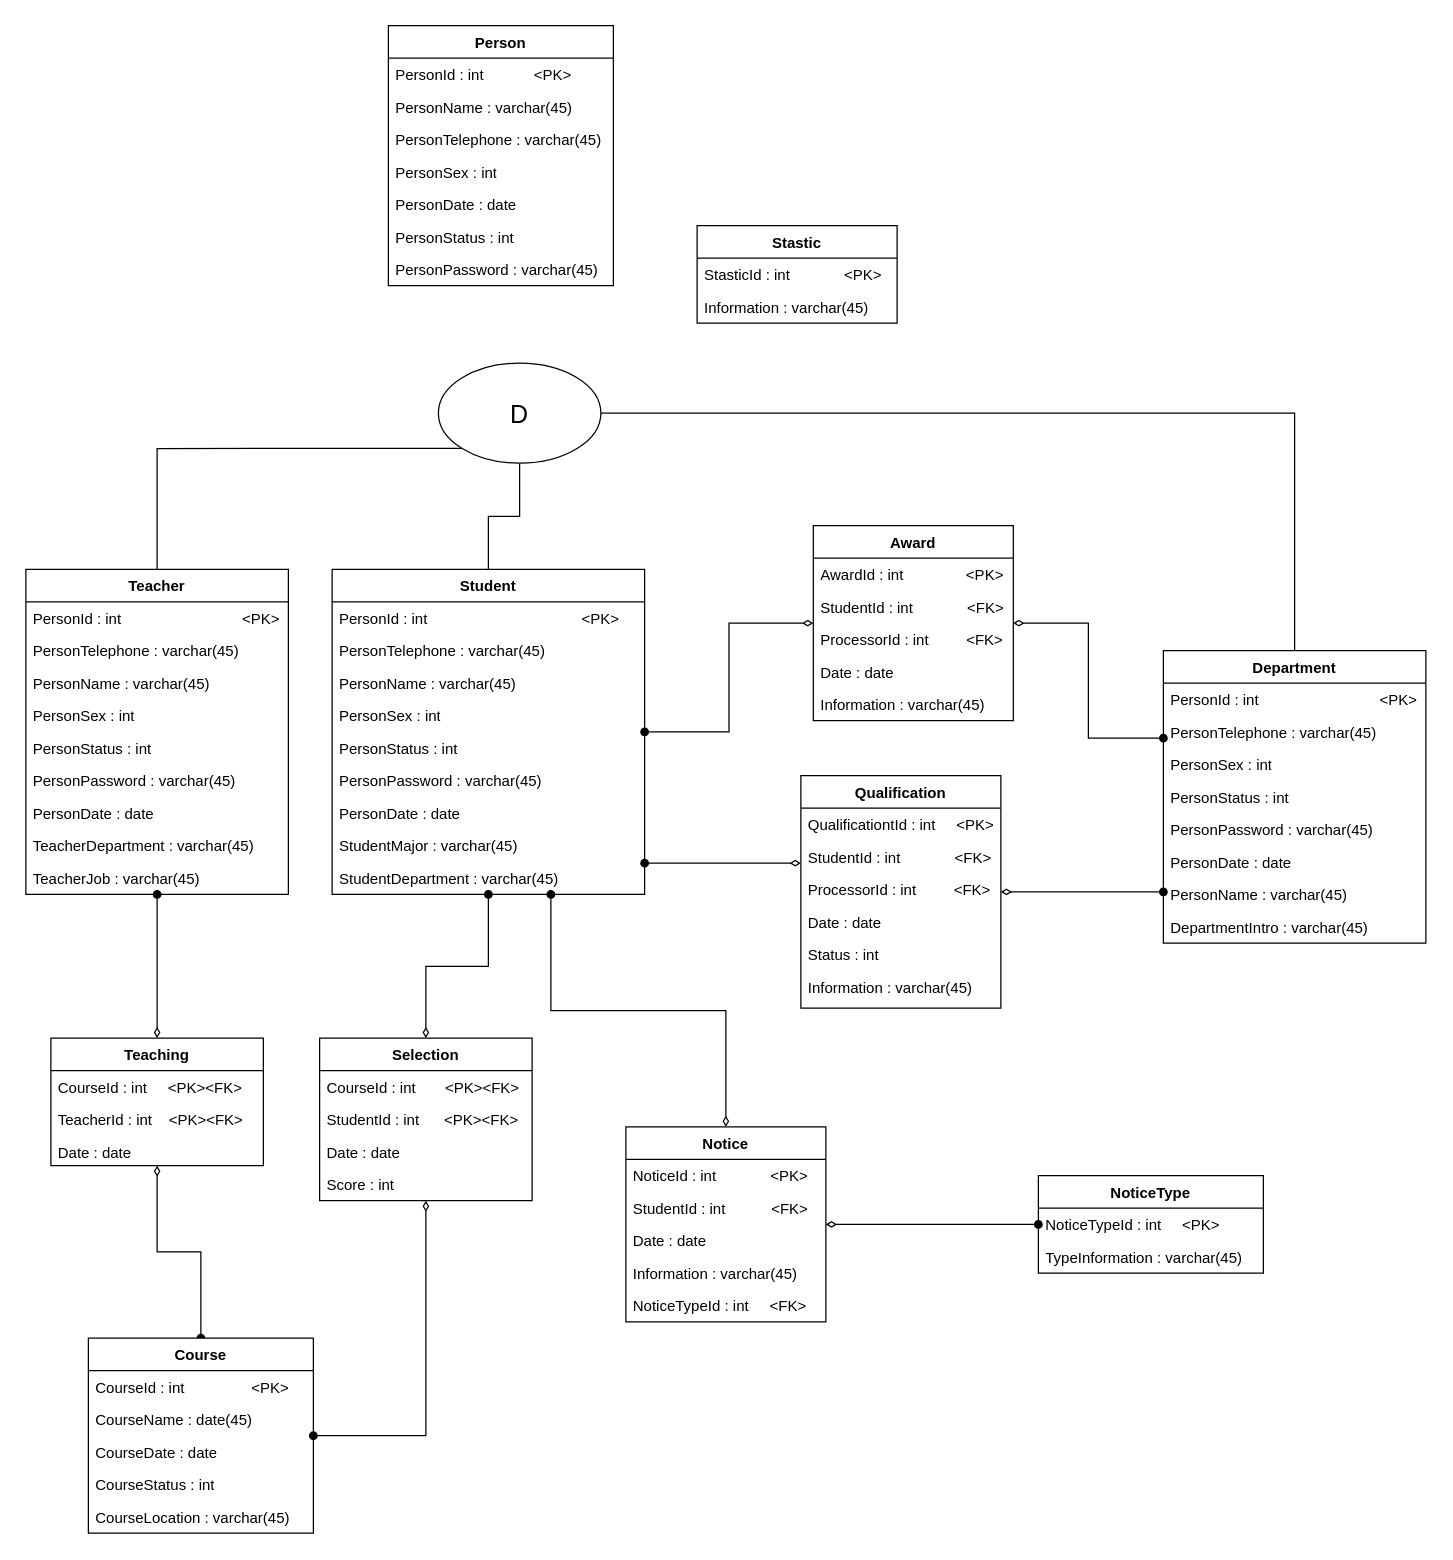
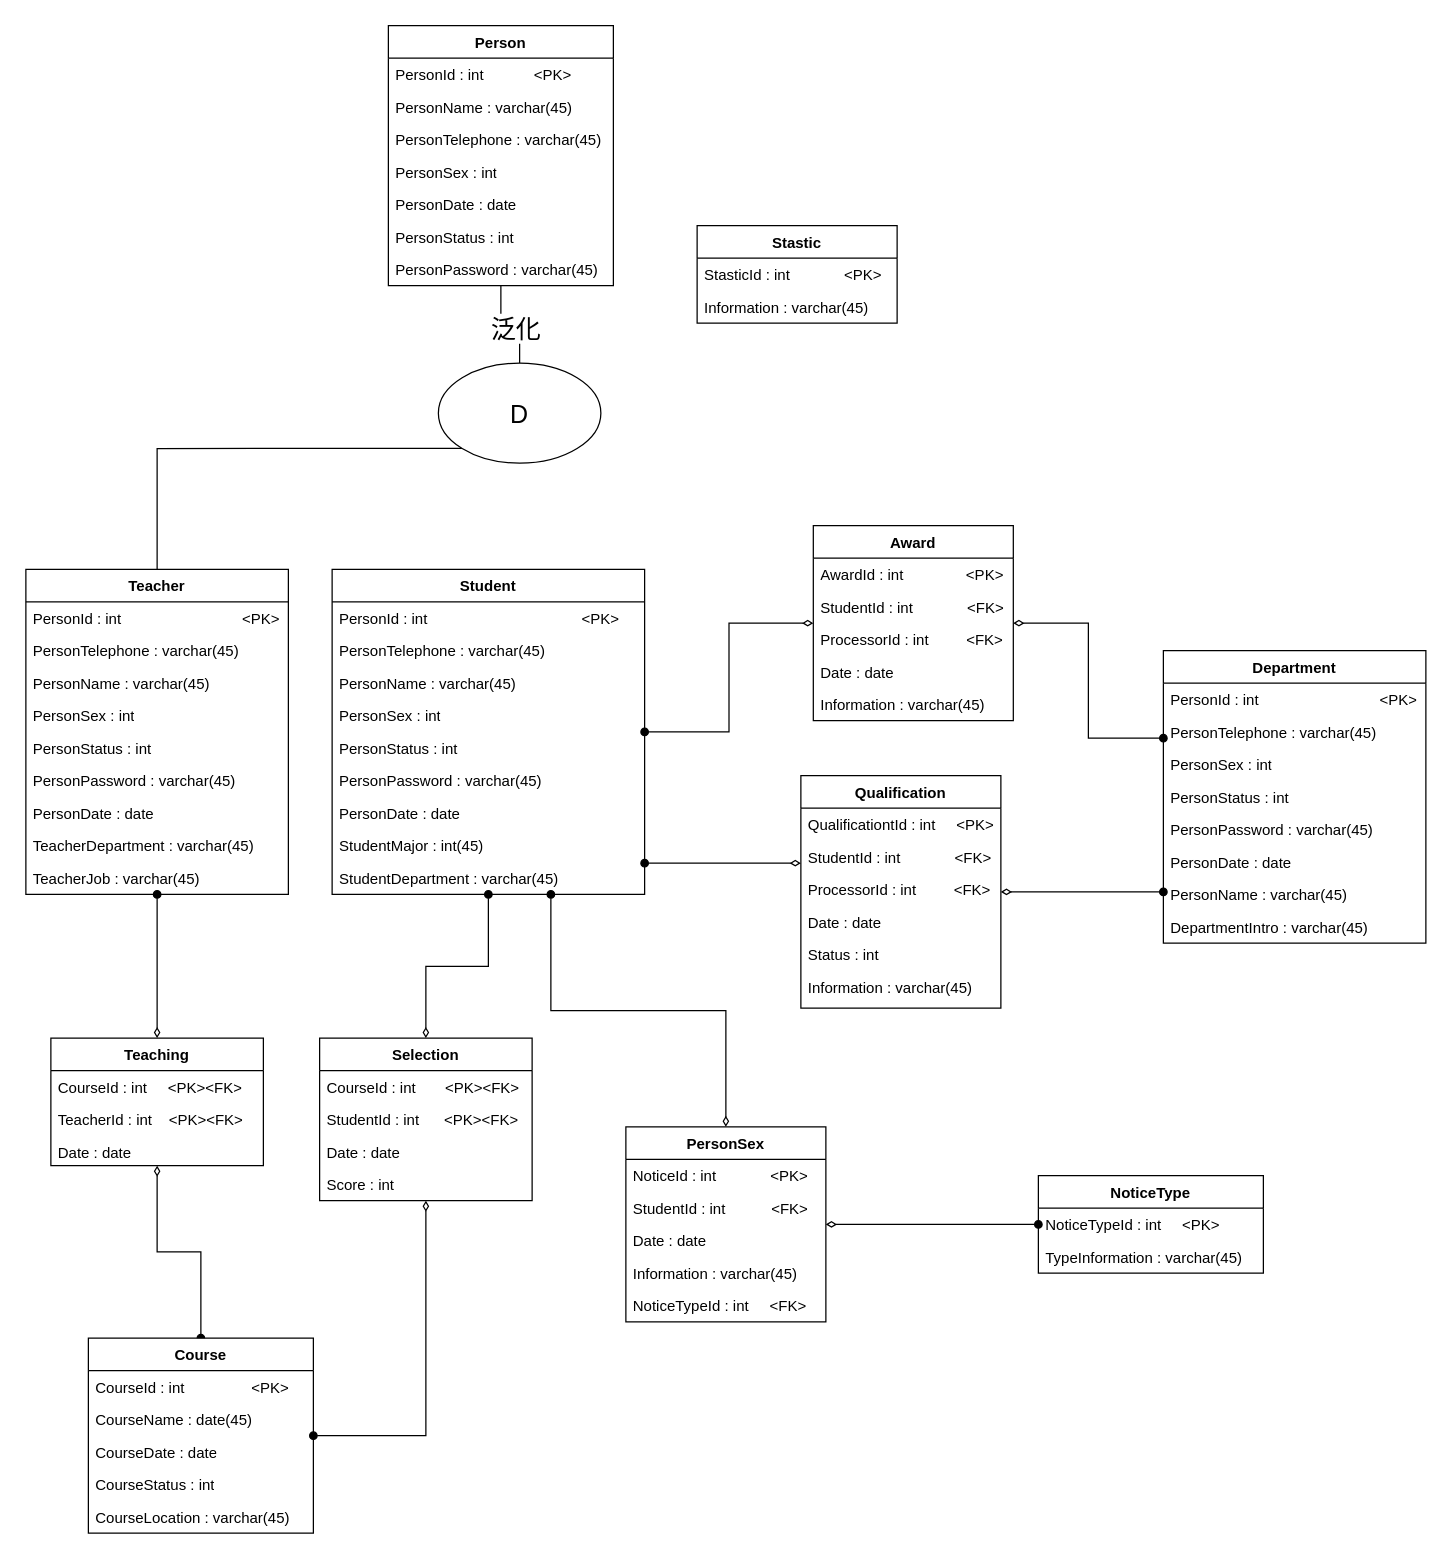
none -> (511, 324)
(1066, 413) -> none
(504, 516) -> none
(443, 847) -> (424, 847)
(726, 1145) -> (726, 1145)
